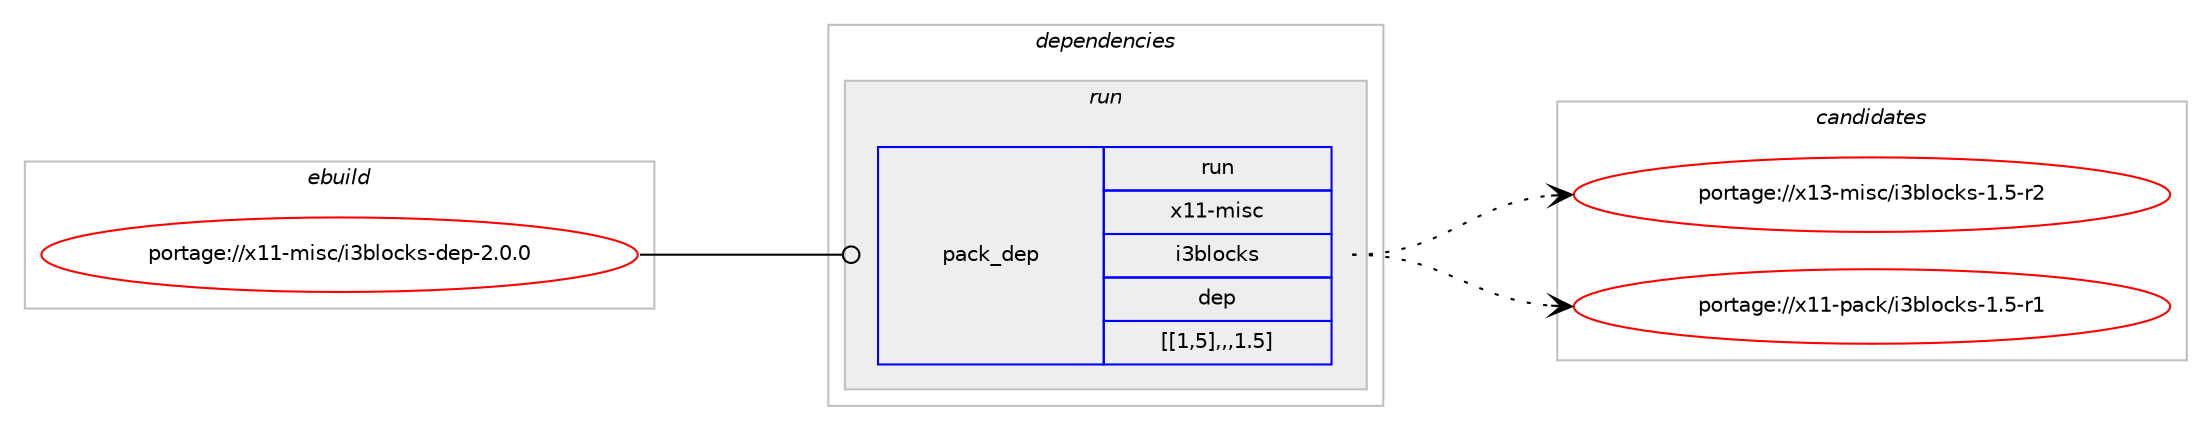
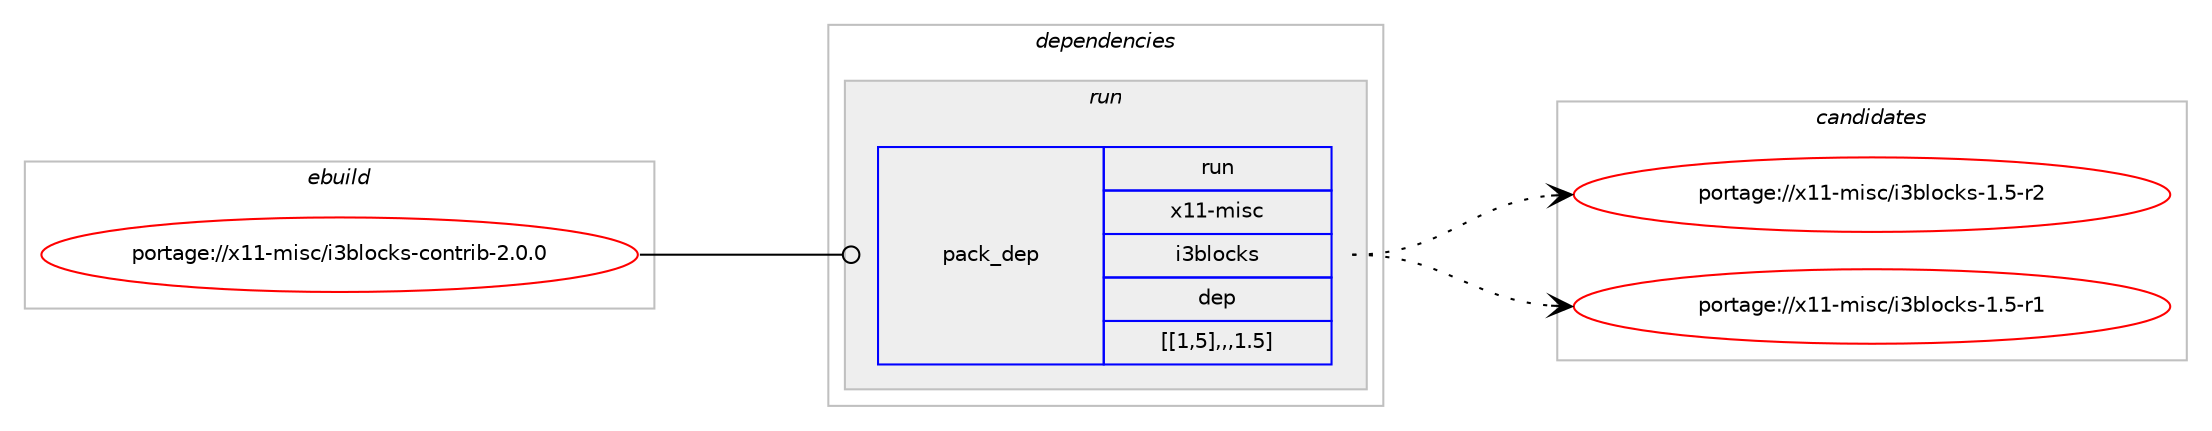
(1872, 195) -> (1872, 195)
(340, 255) -> (340, 255)
(1872, 306) -> (1872, 306)
